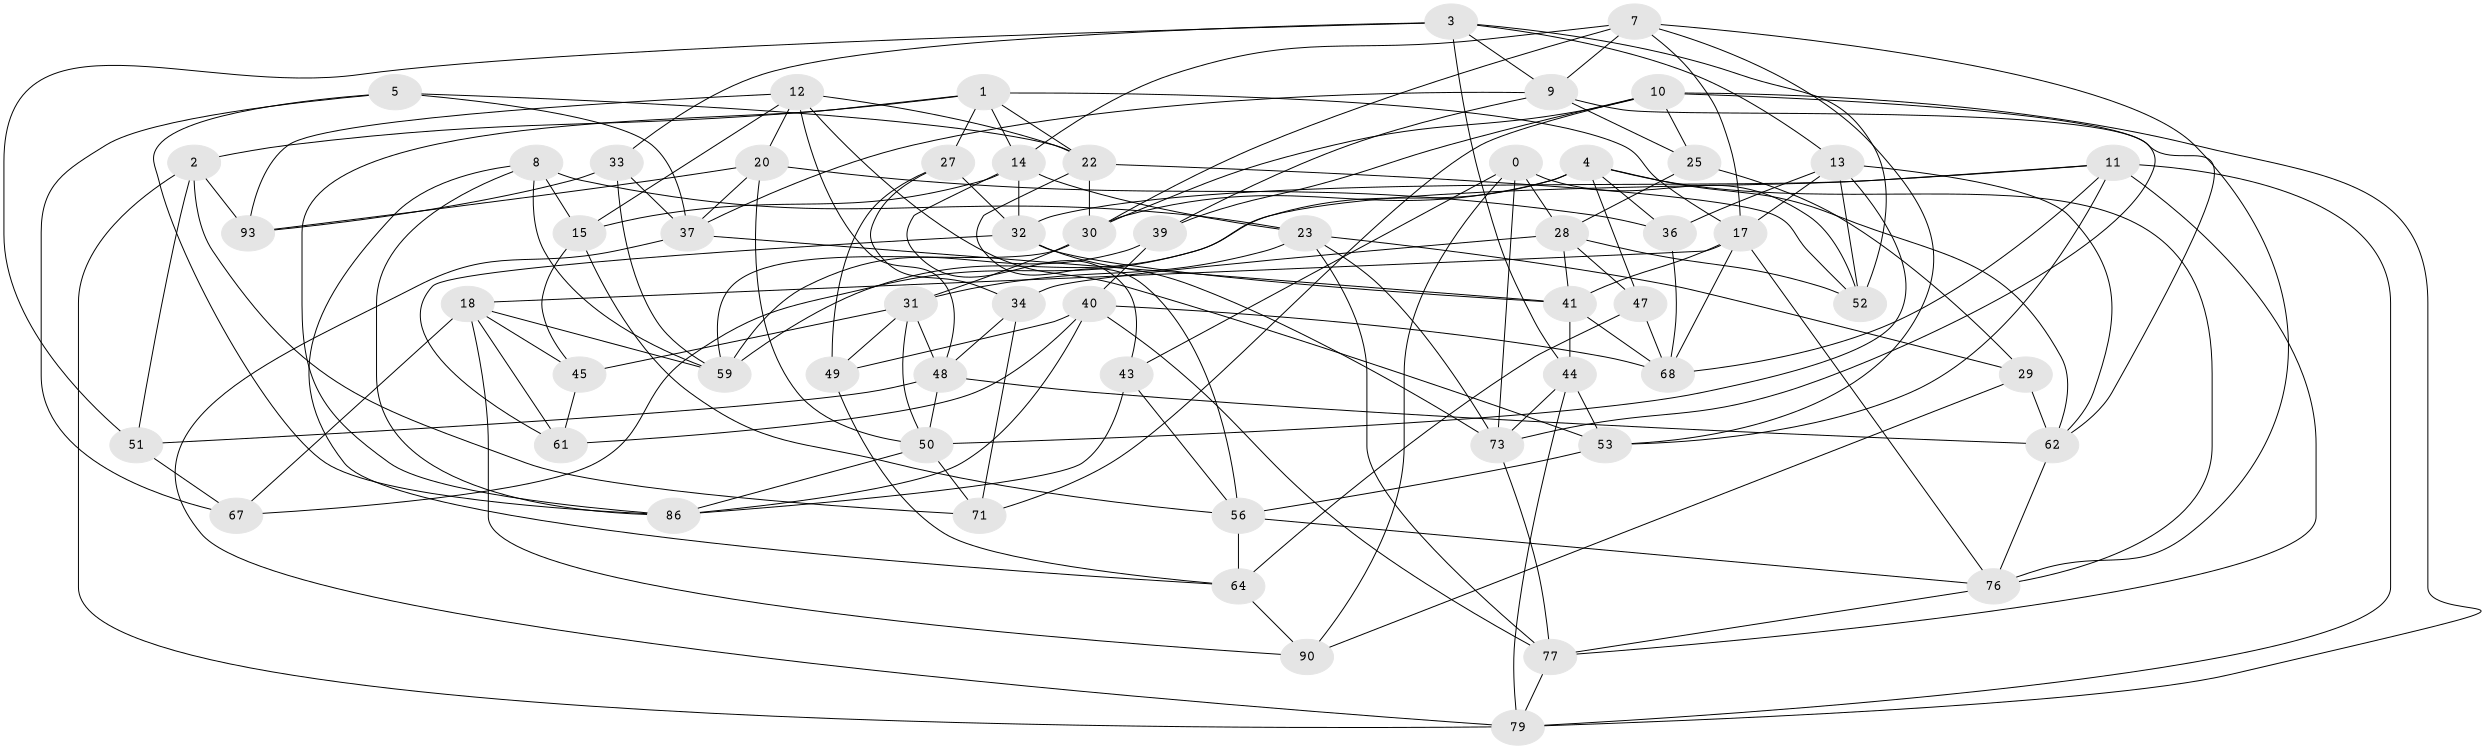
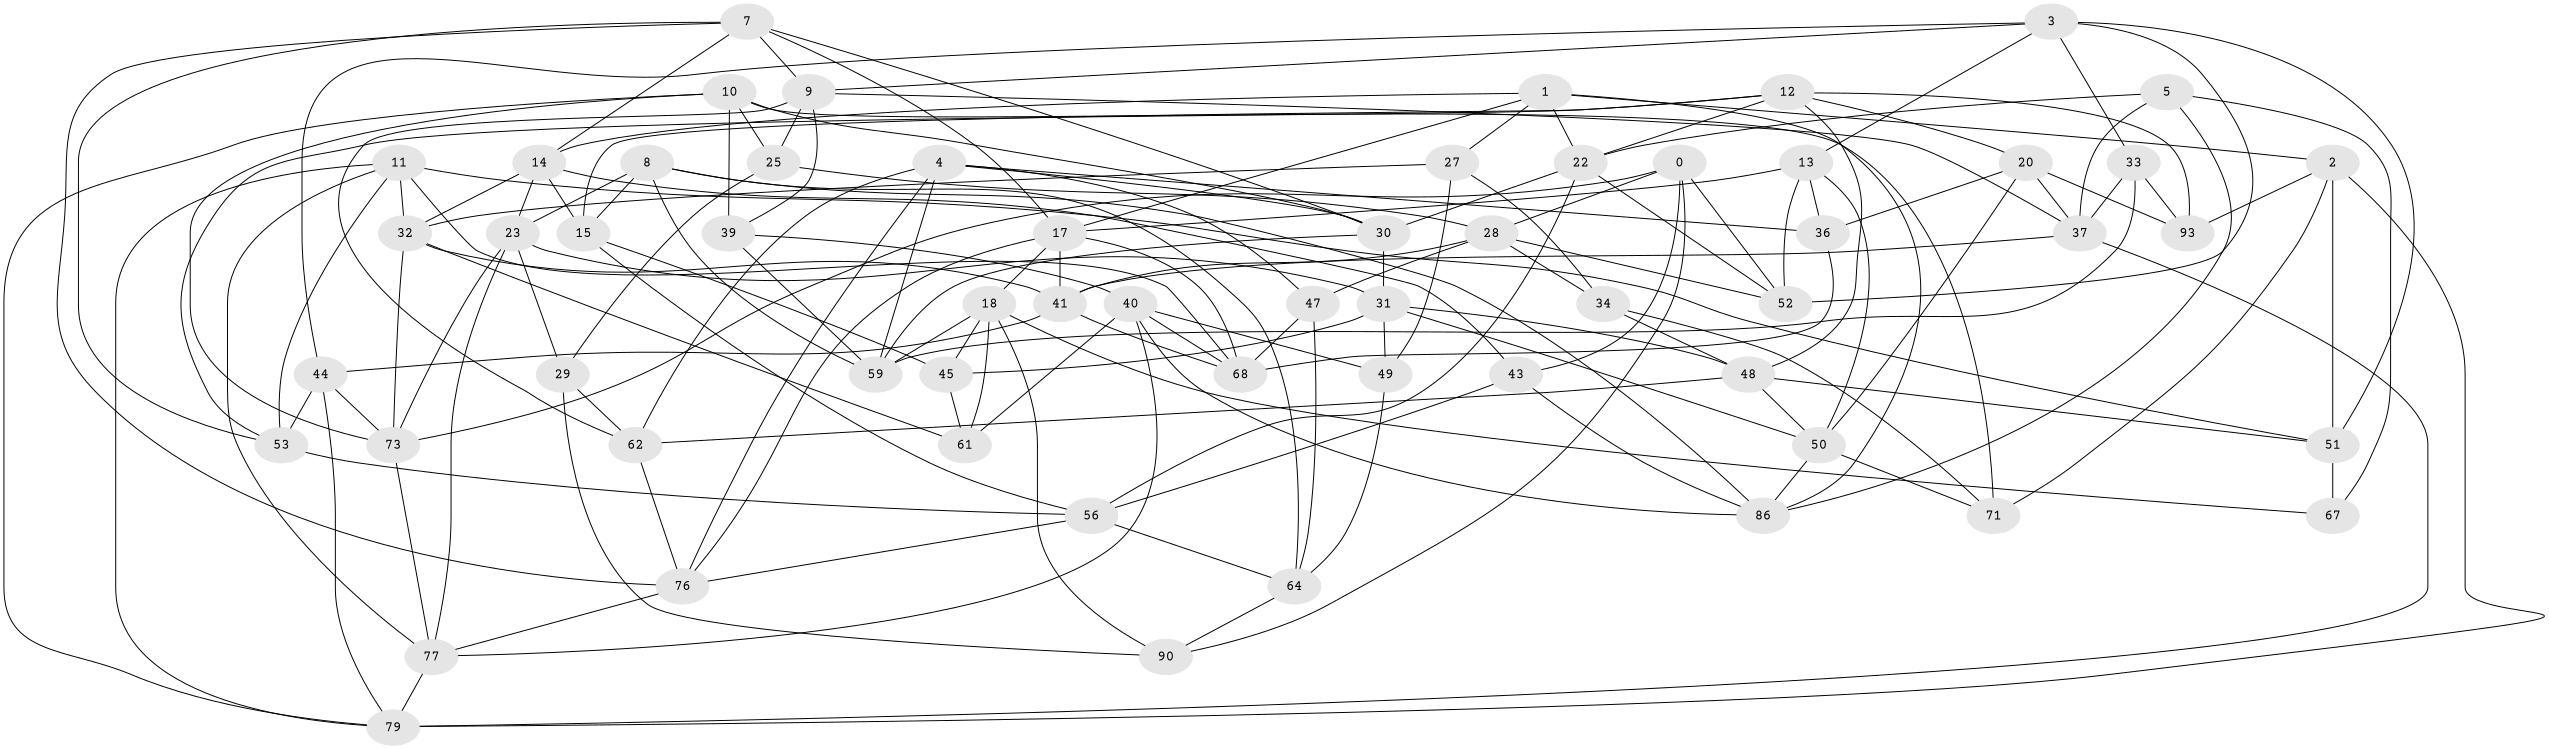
(2070, 216) -> none
(814, 300) -> (1516, 267)
